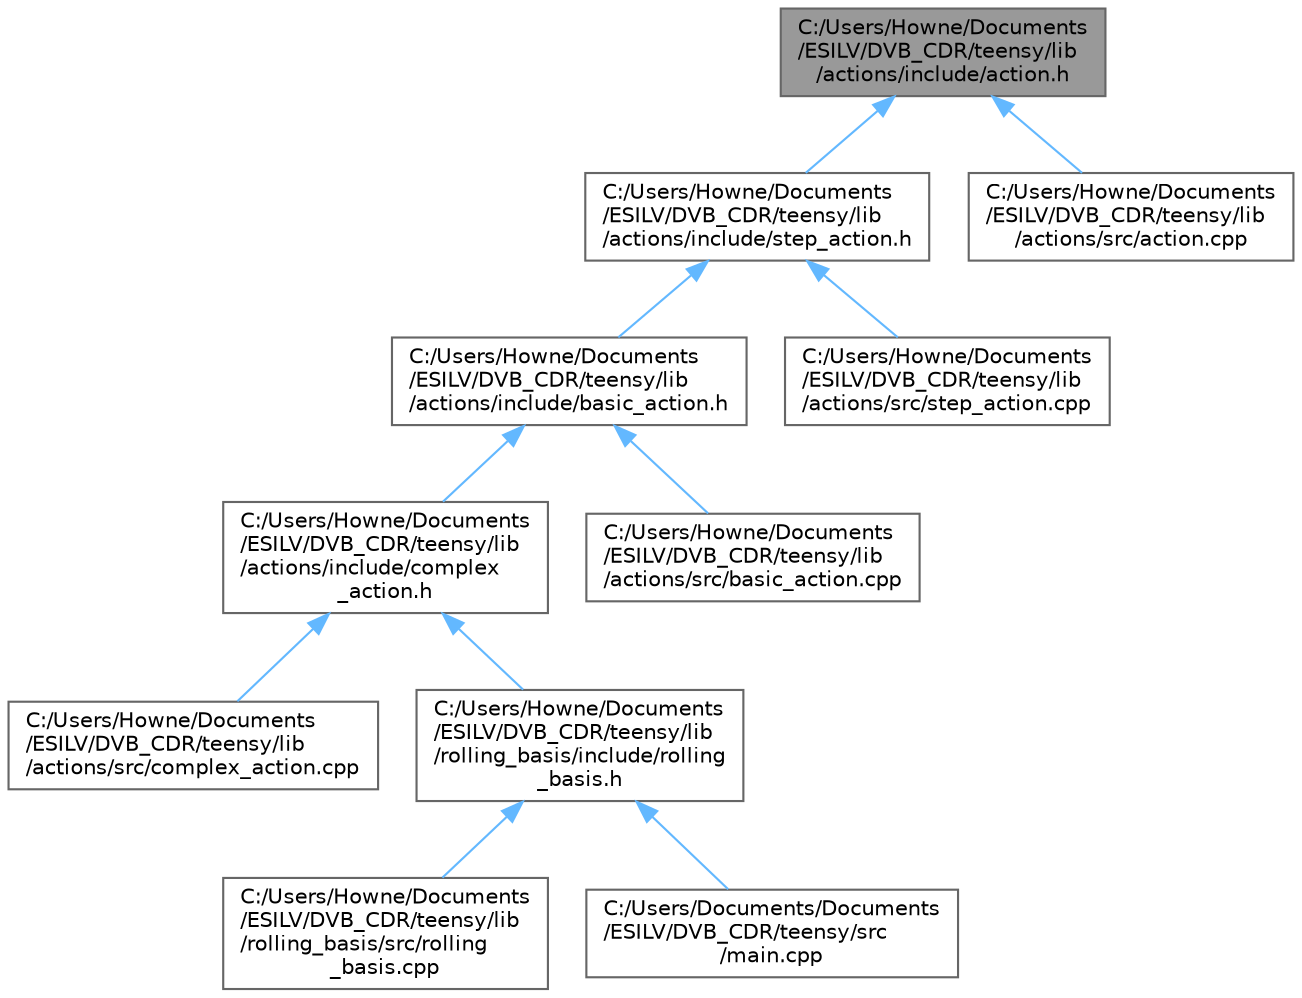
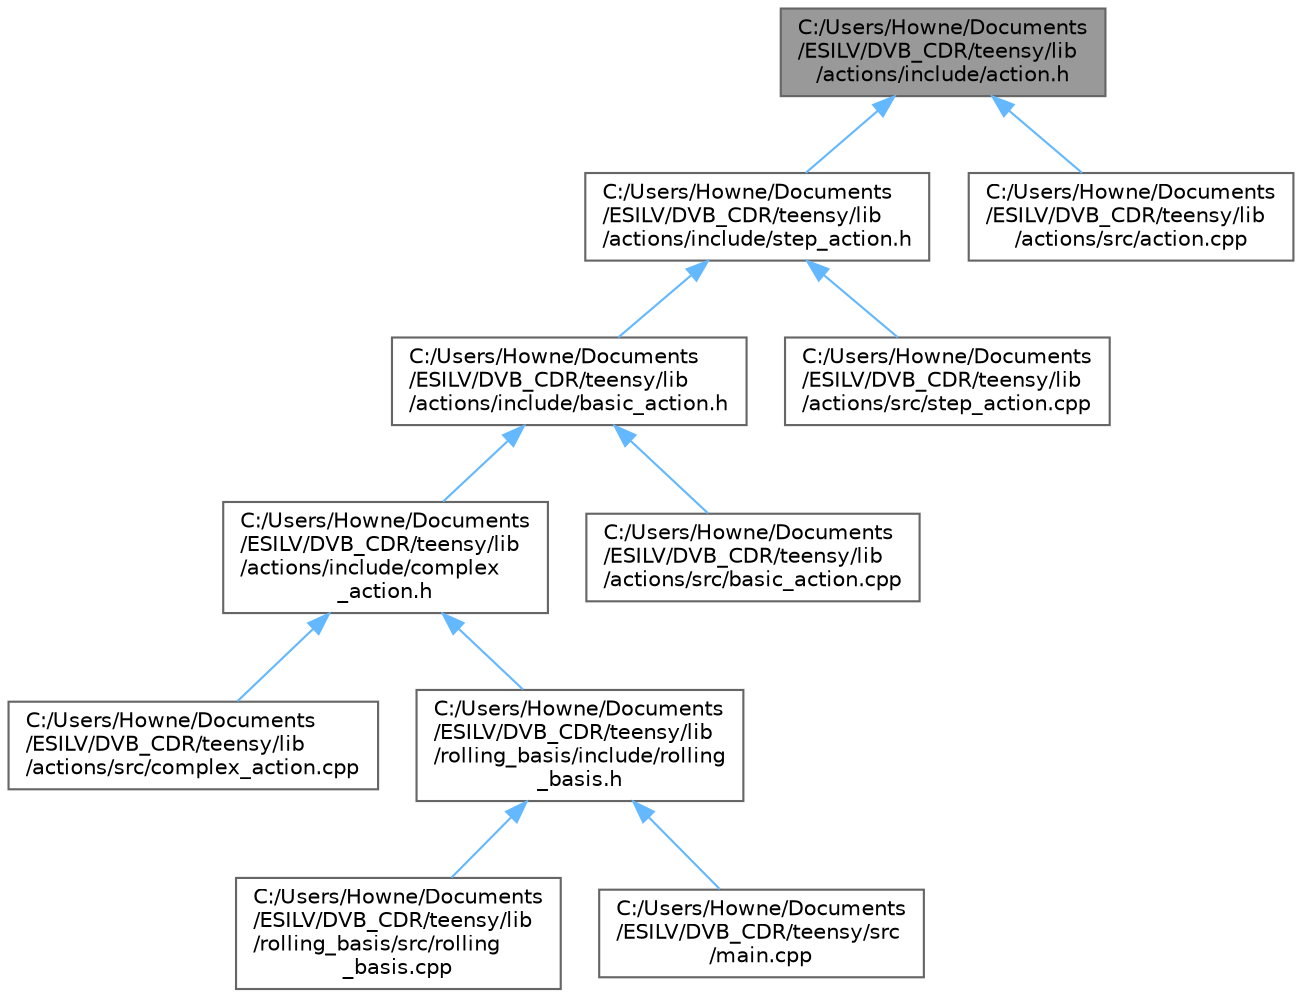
(772, 933) -> (762, 933)
